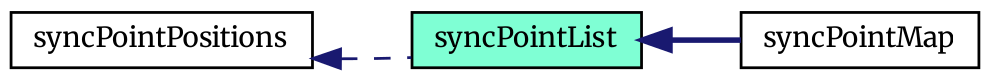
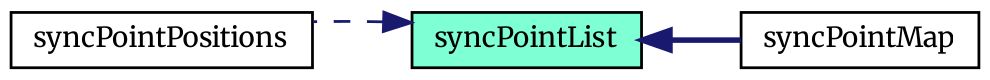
(376, 58) -> (348, 21)
